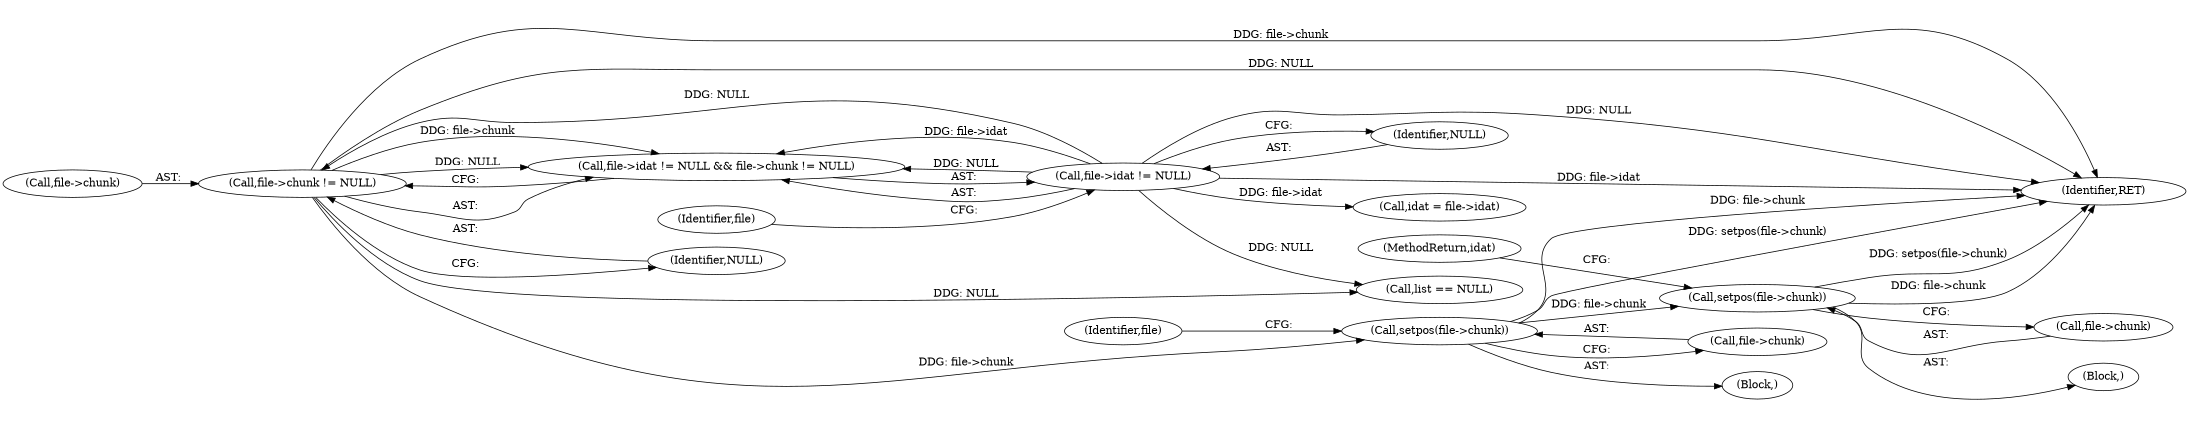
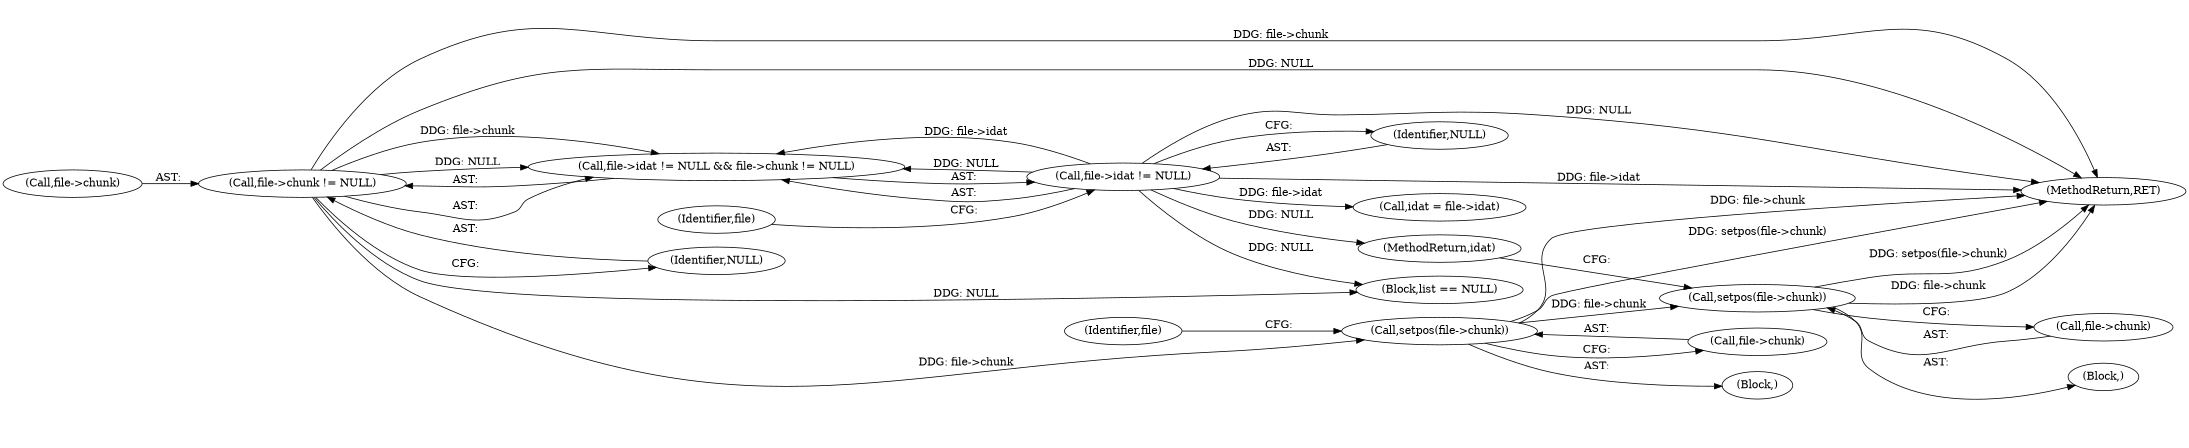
(715, 109) -> (1252, 226)
(467, 180) -> (467, 180)
(2103, 191) -> (2103, 191)
(1440, 290) -> (1440, 290)
